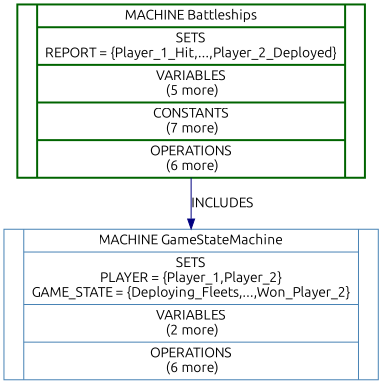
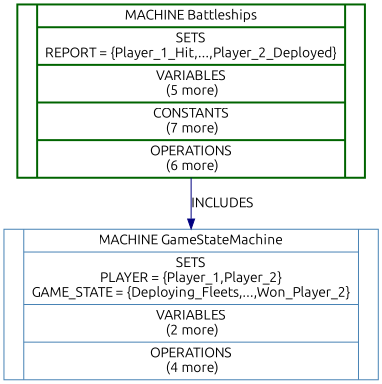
(191, 368) -> (191, 368)
